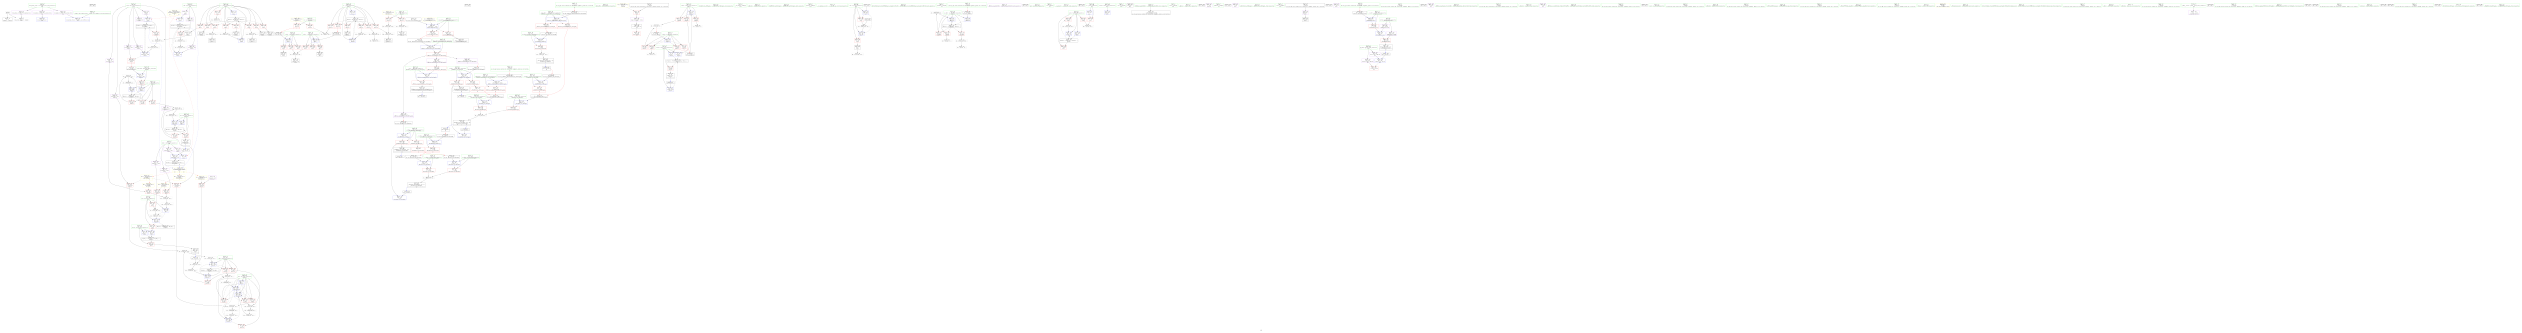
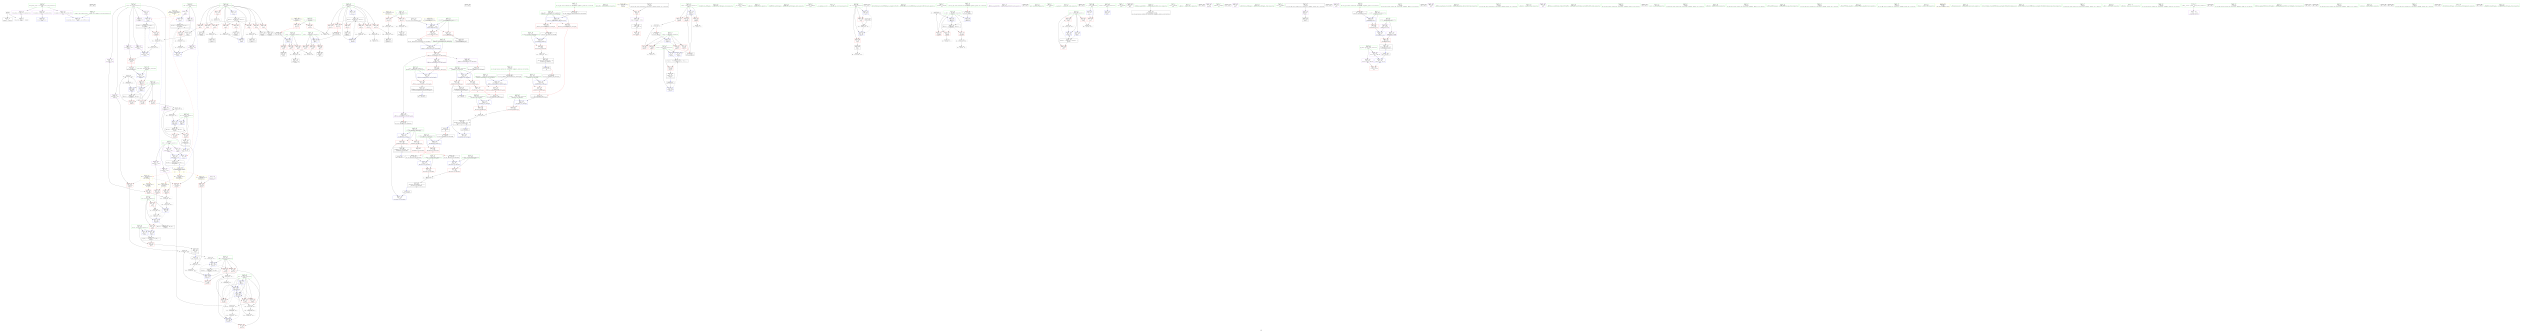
none -> (309, 54)
